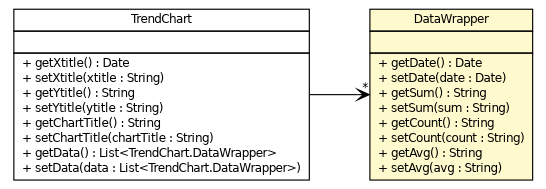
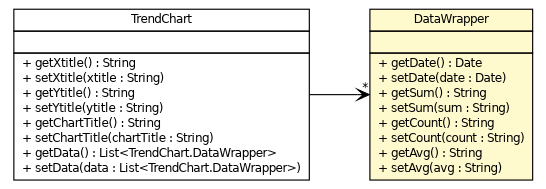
(76, 63) -> (79, 63)
